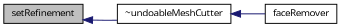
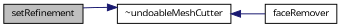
(105, 20) -> (95, 8)
